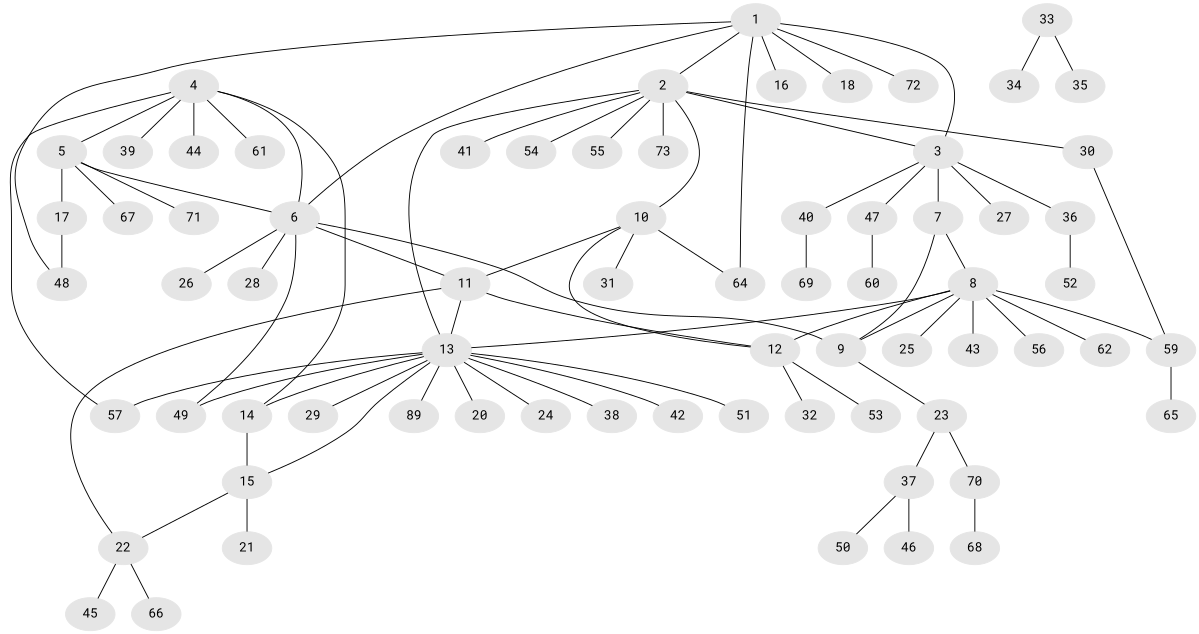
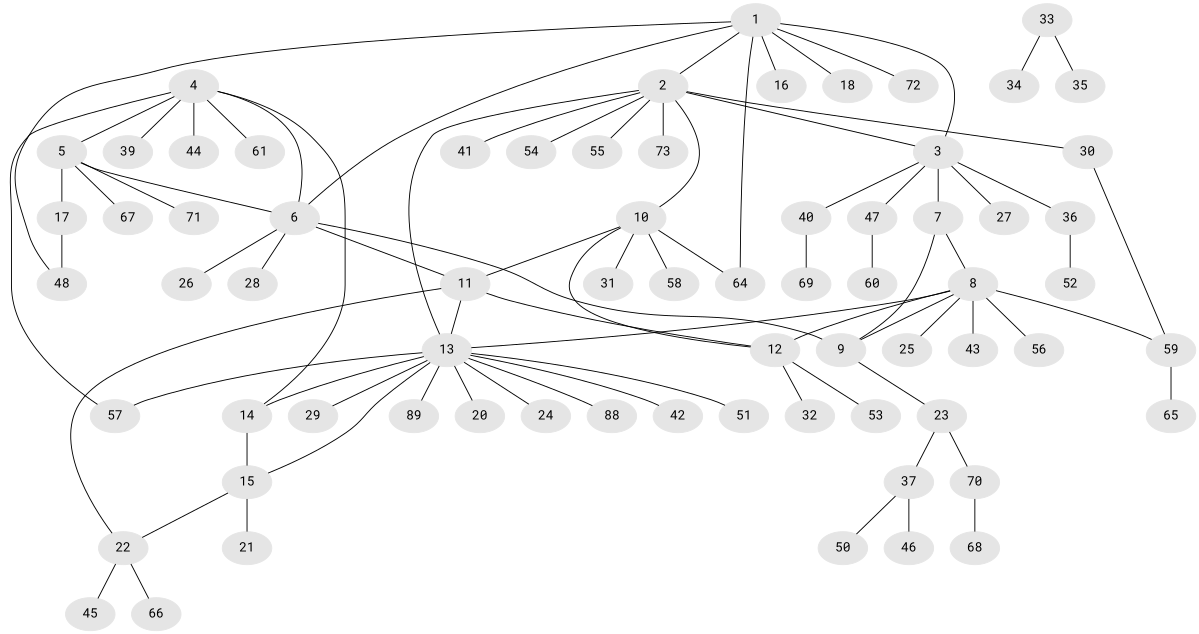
none -> (674, 284)
(1105, 350) -> none
(181, 416) -> none
(612, 416) -> (612, 416)
